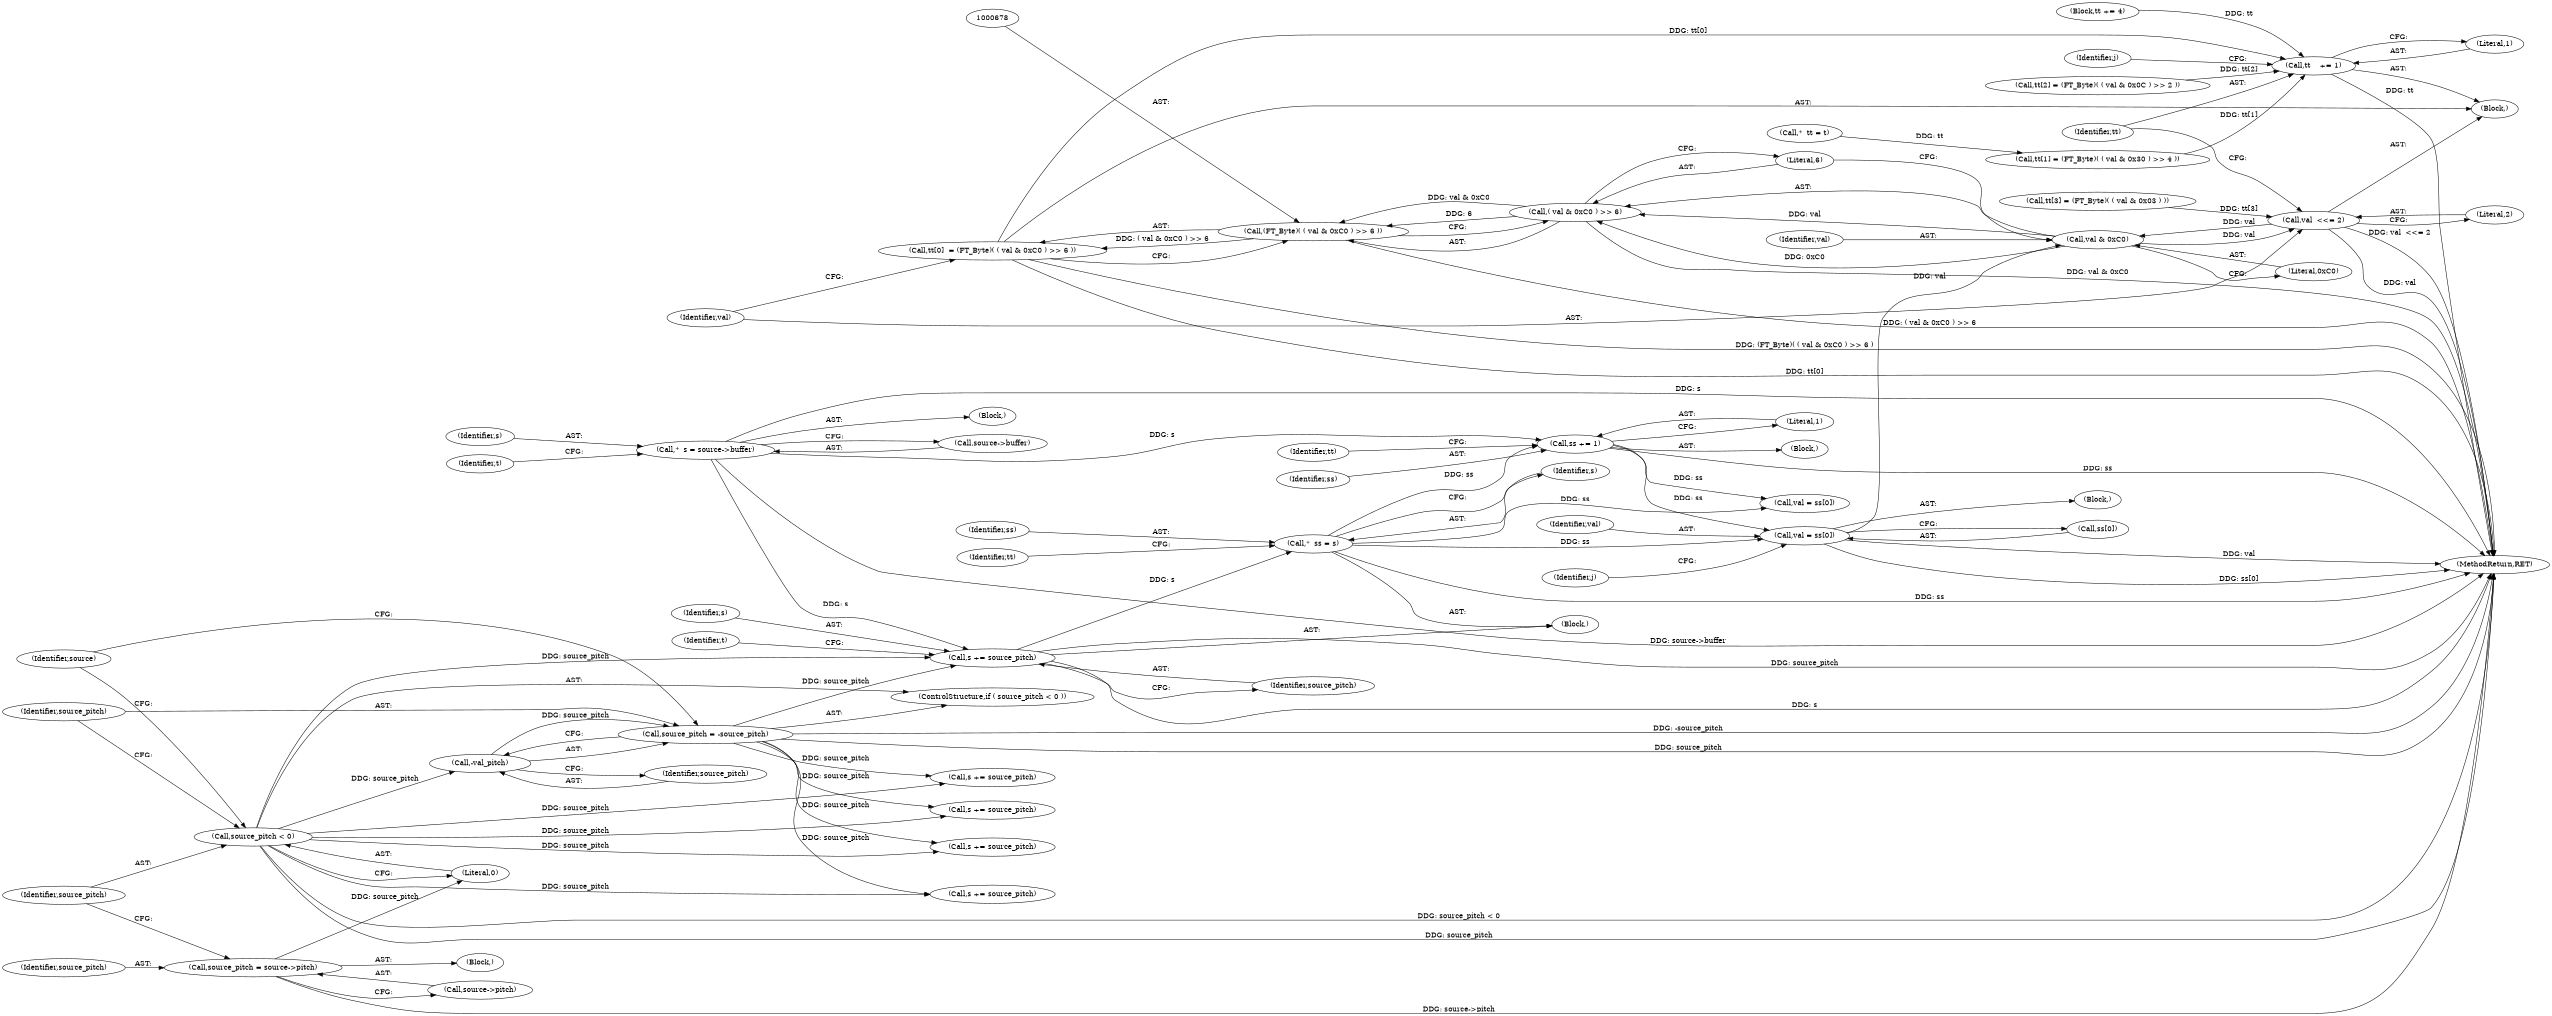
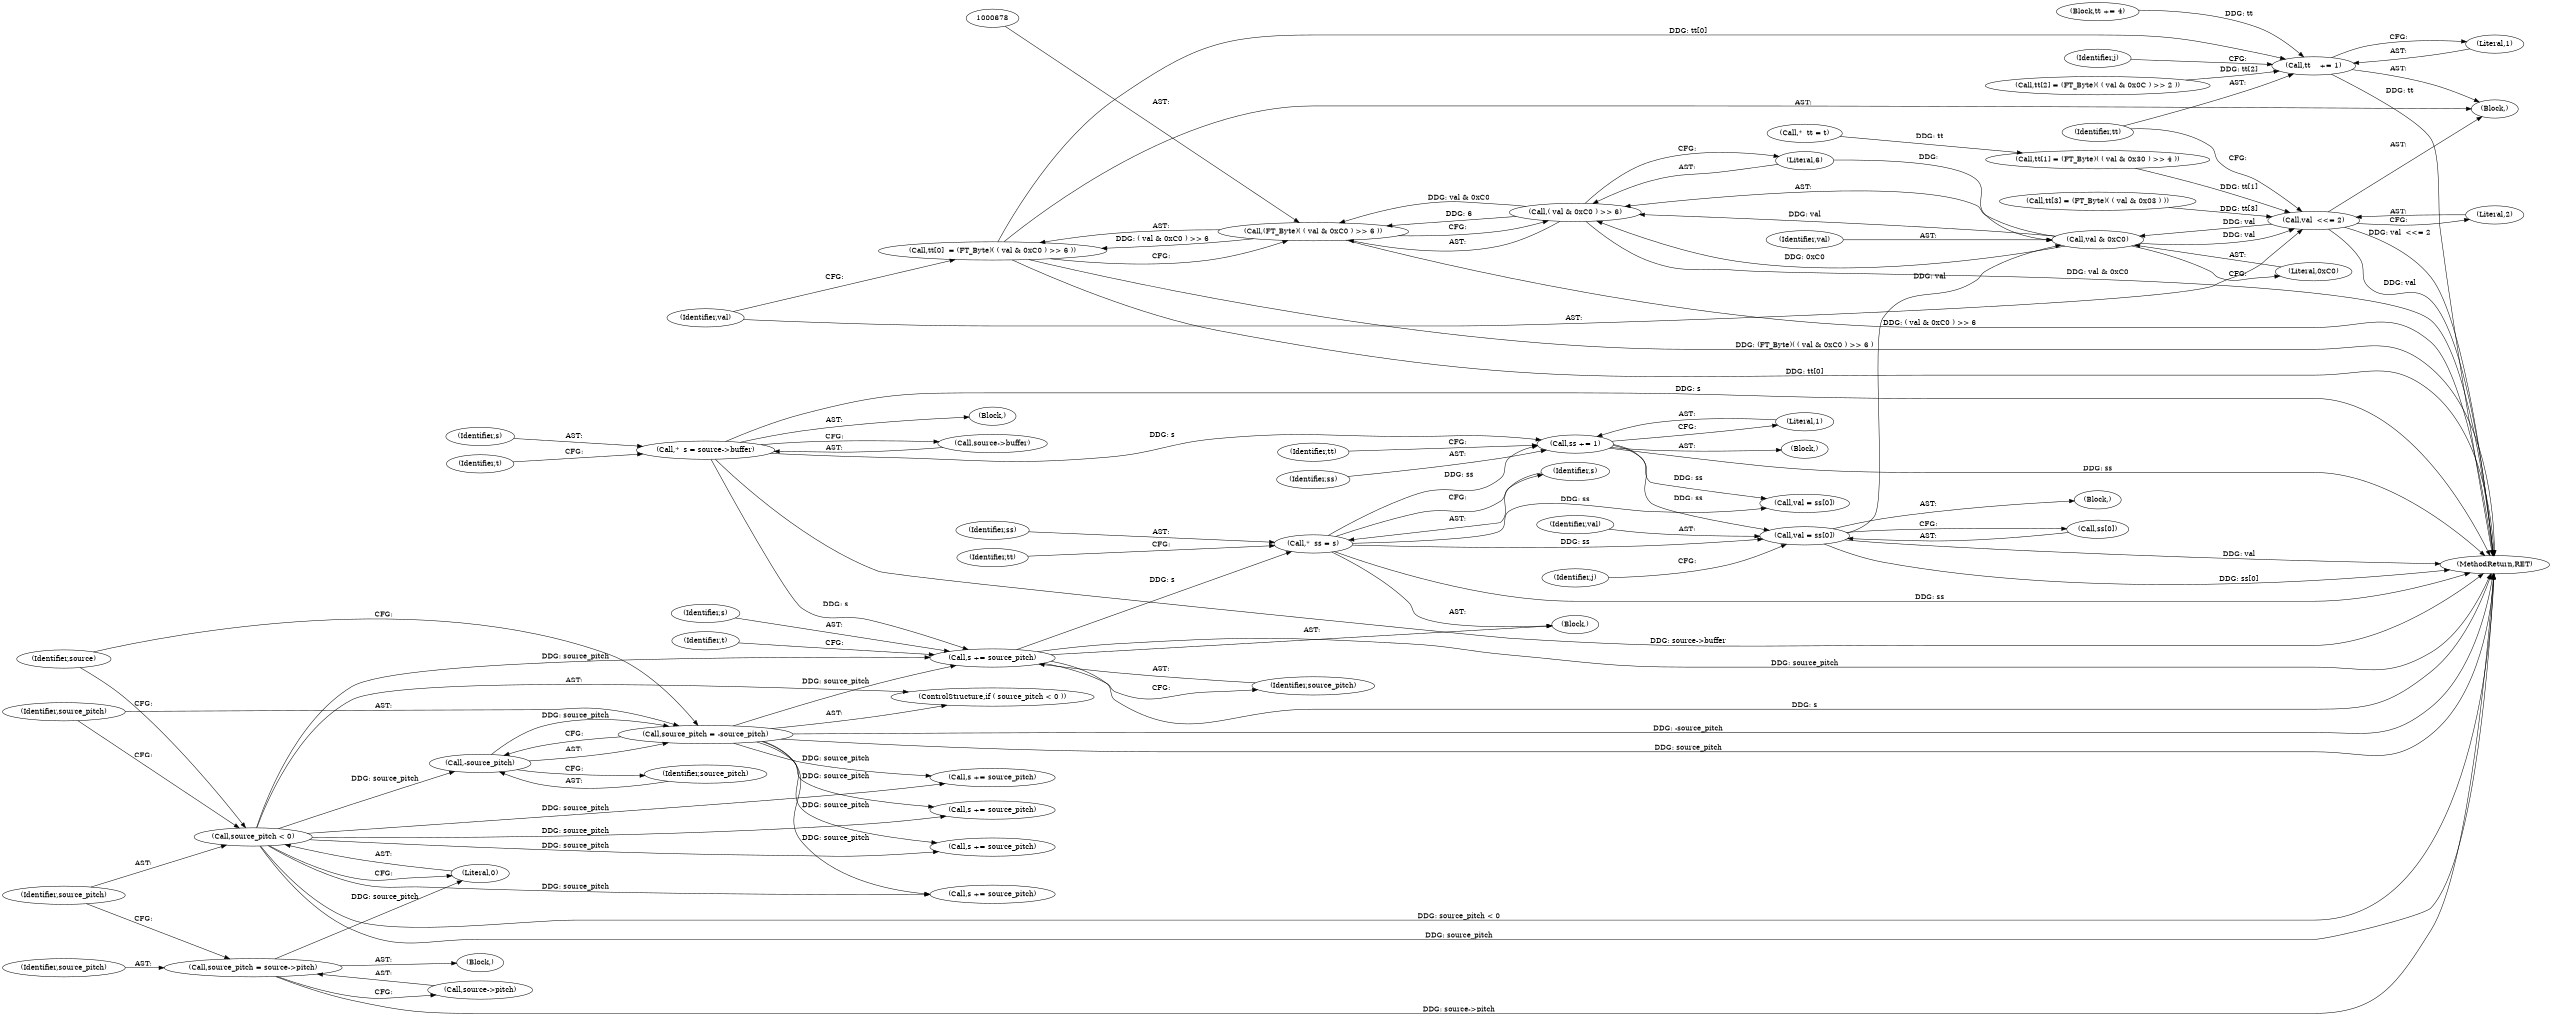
(2248, 125) -> (2211, 188)
(1930, 157) -> (1930, 157)
(480, 763) -> (480, 763)
